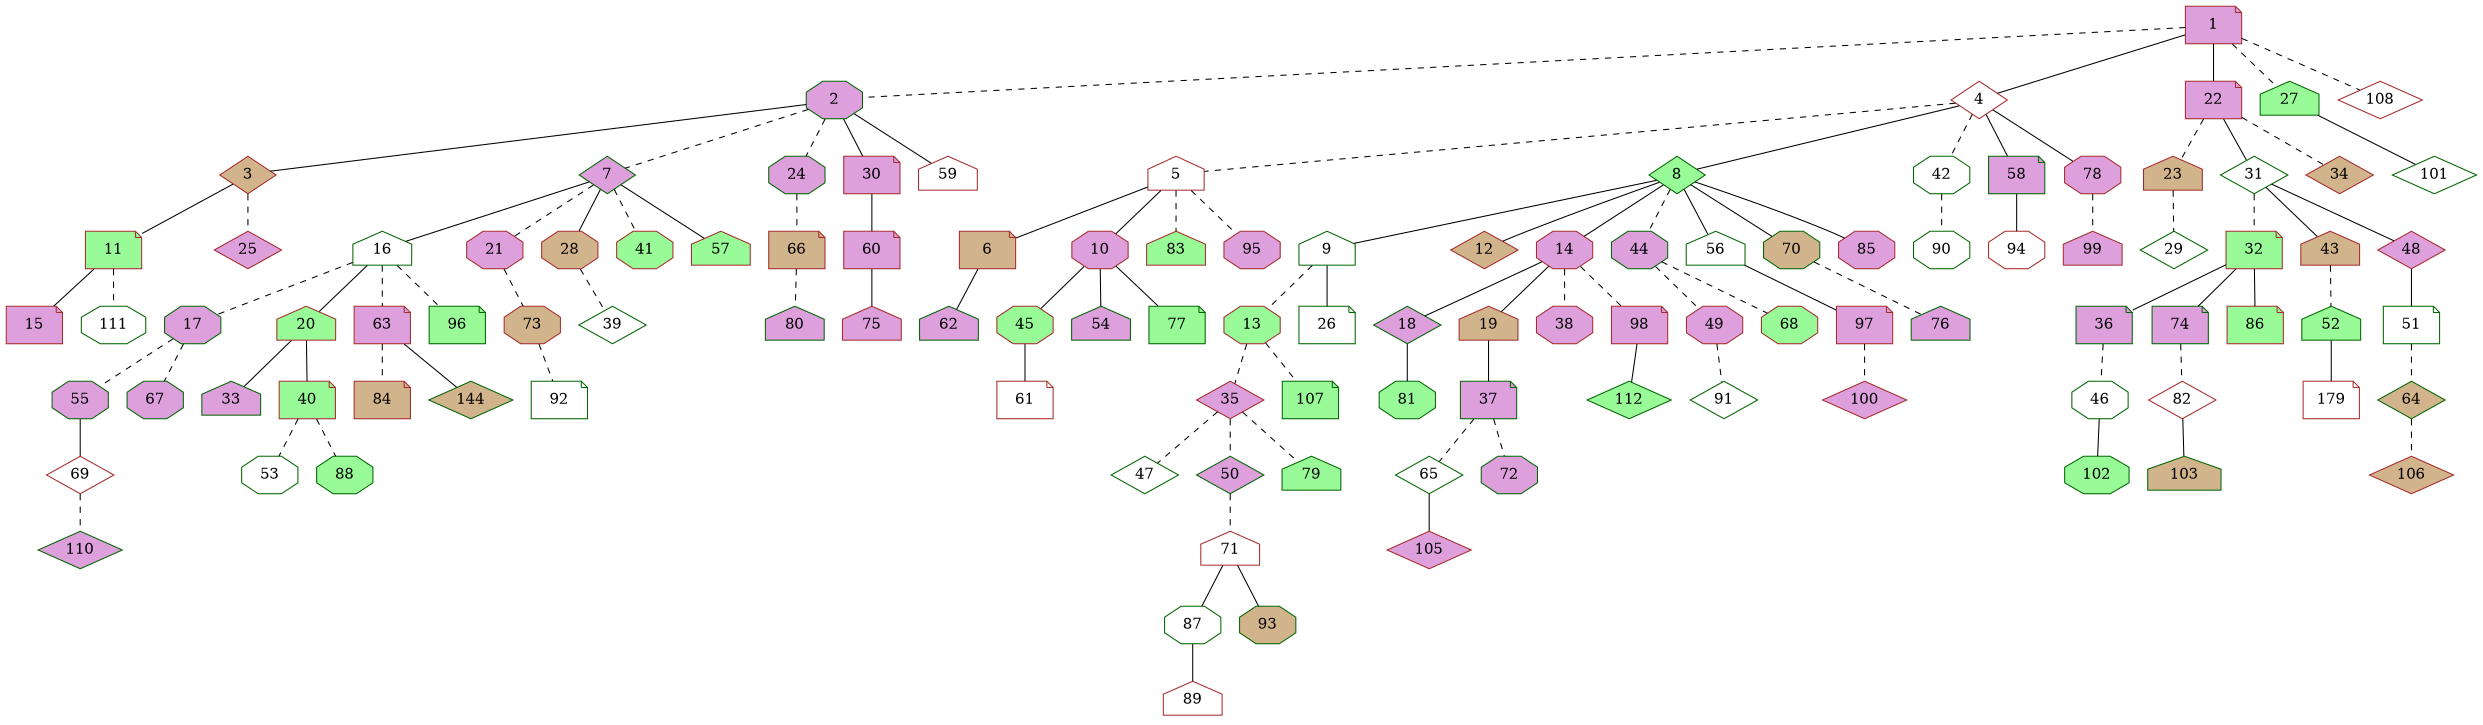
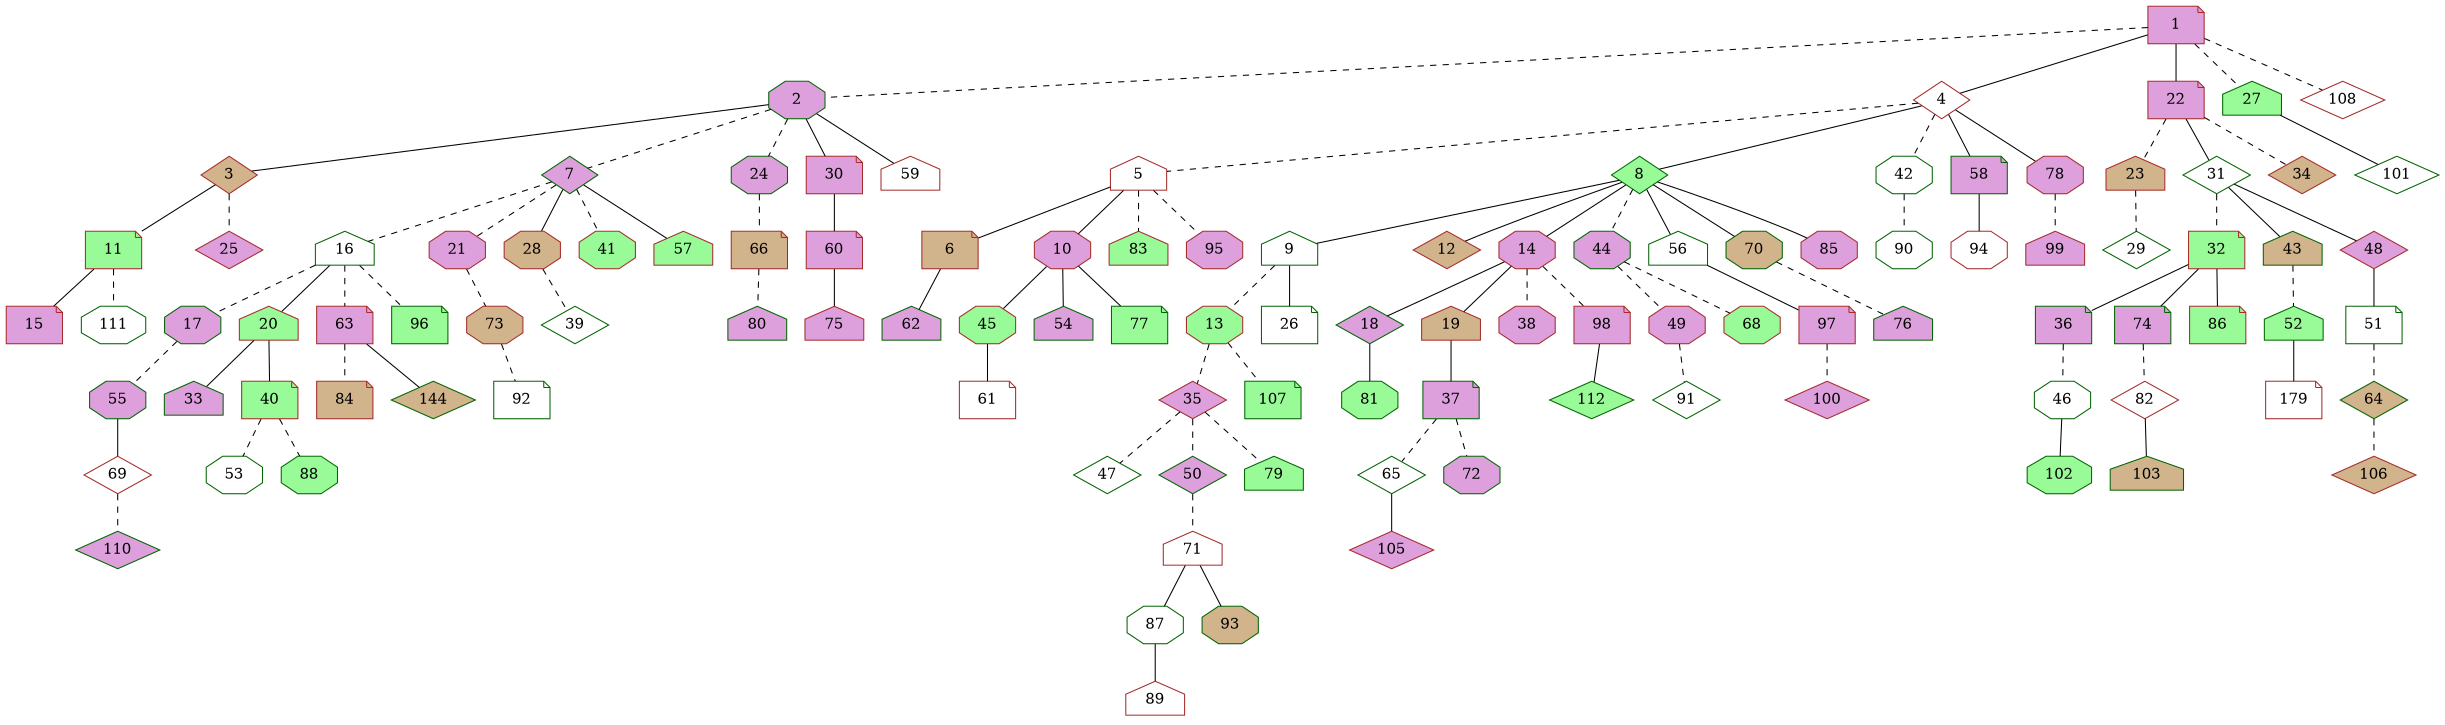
(497, 212) -> (460, 212)
(2330, 250) -> (2293, 250)
(155, 400) -> none
